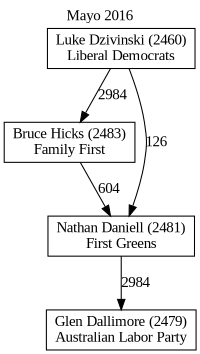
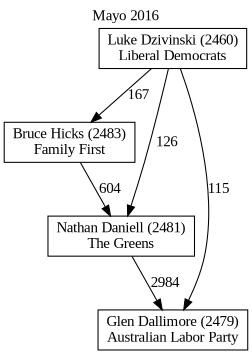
(113, 95) -> (139, 95)
none -> (207, 184)
(121, 236) -> (121, 236)
